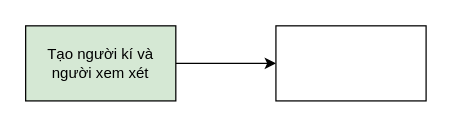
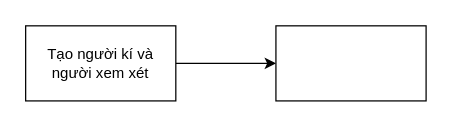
(101, 63) -> (101, 63)
